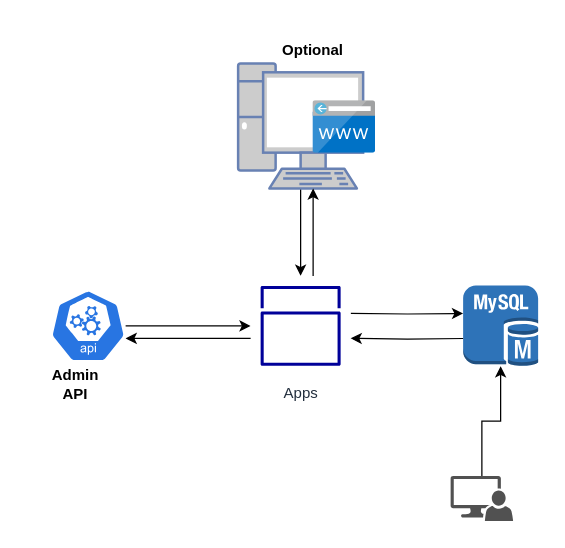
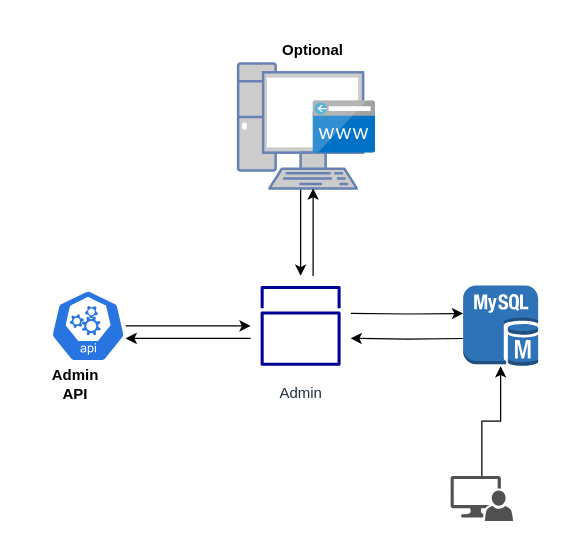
(301, 393) -> (301, 393)
